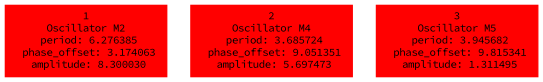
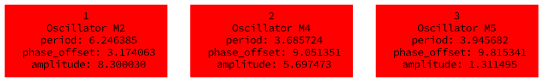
(86, 40) -> (86, 40)
